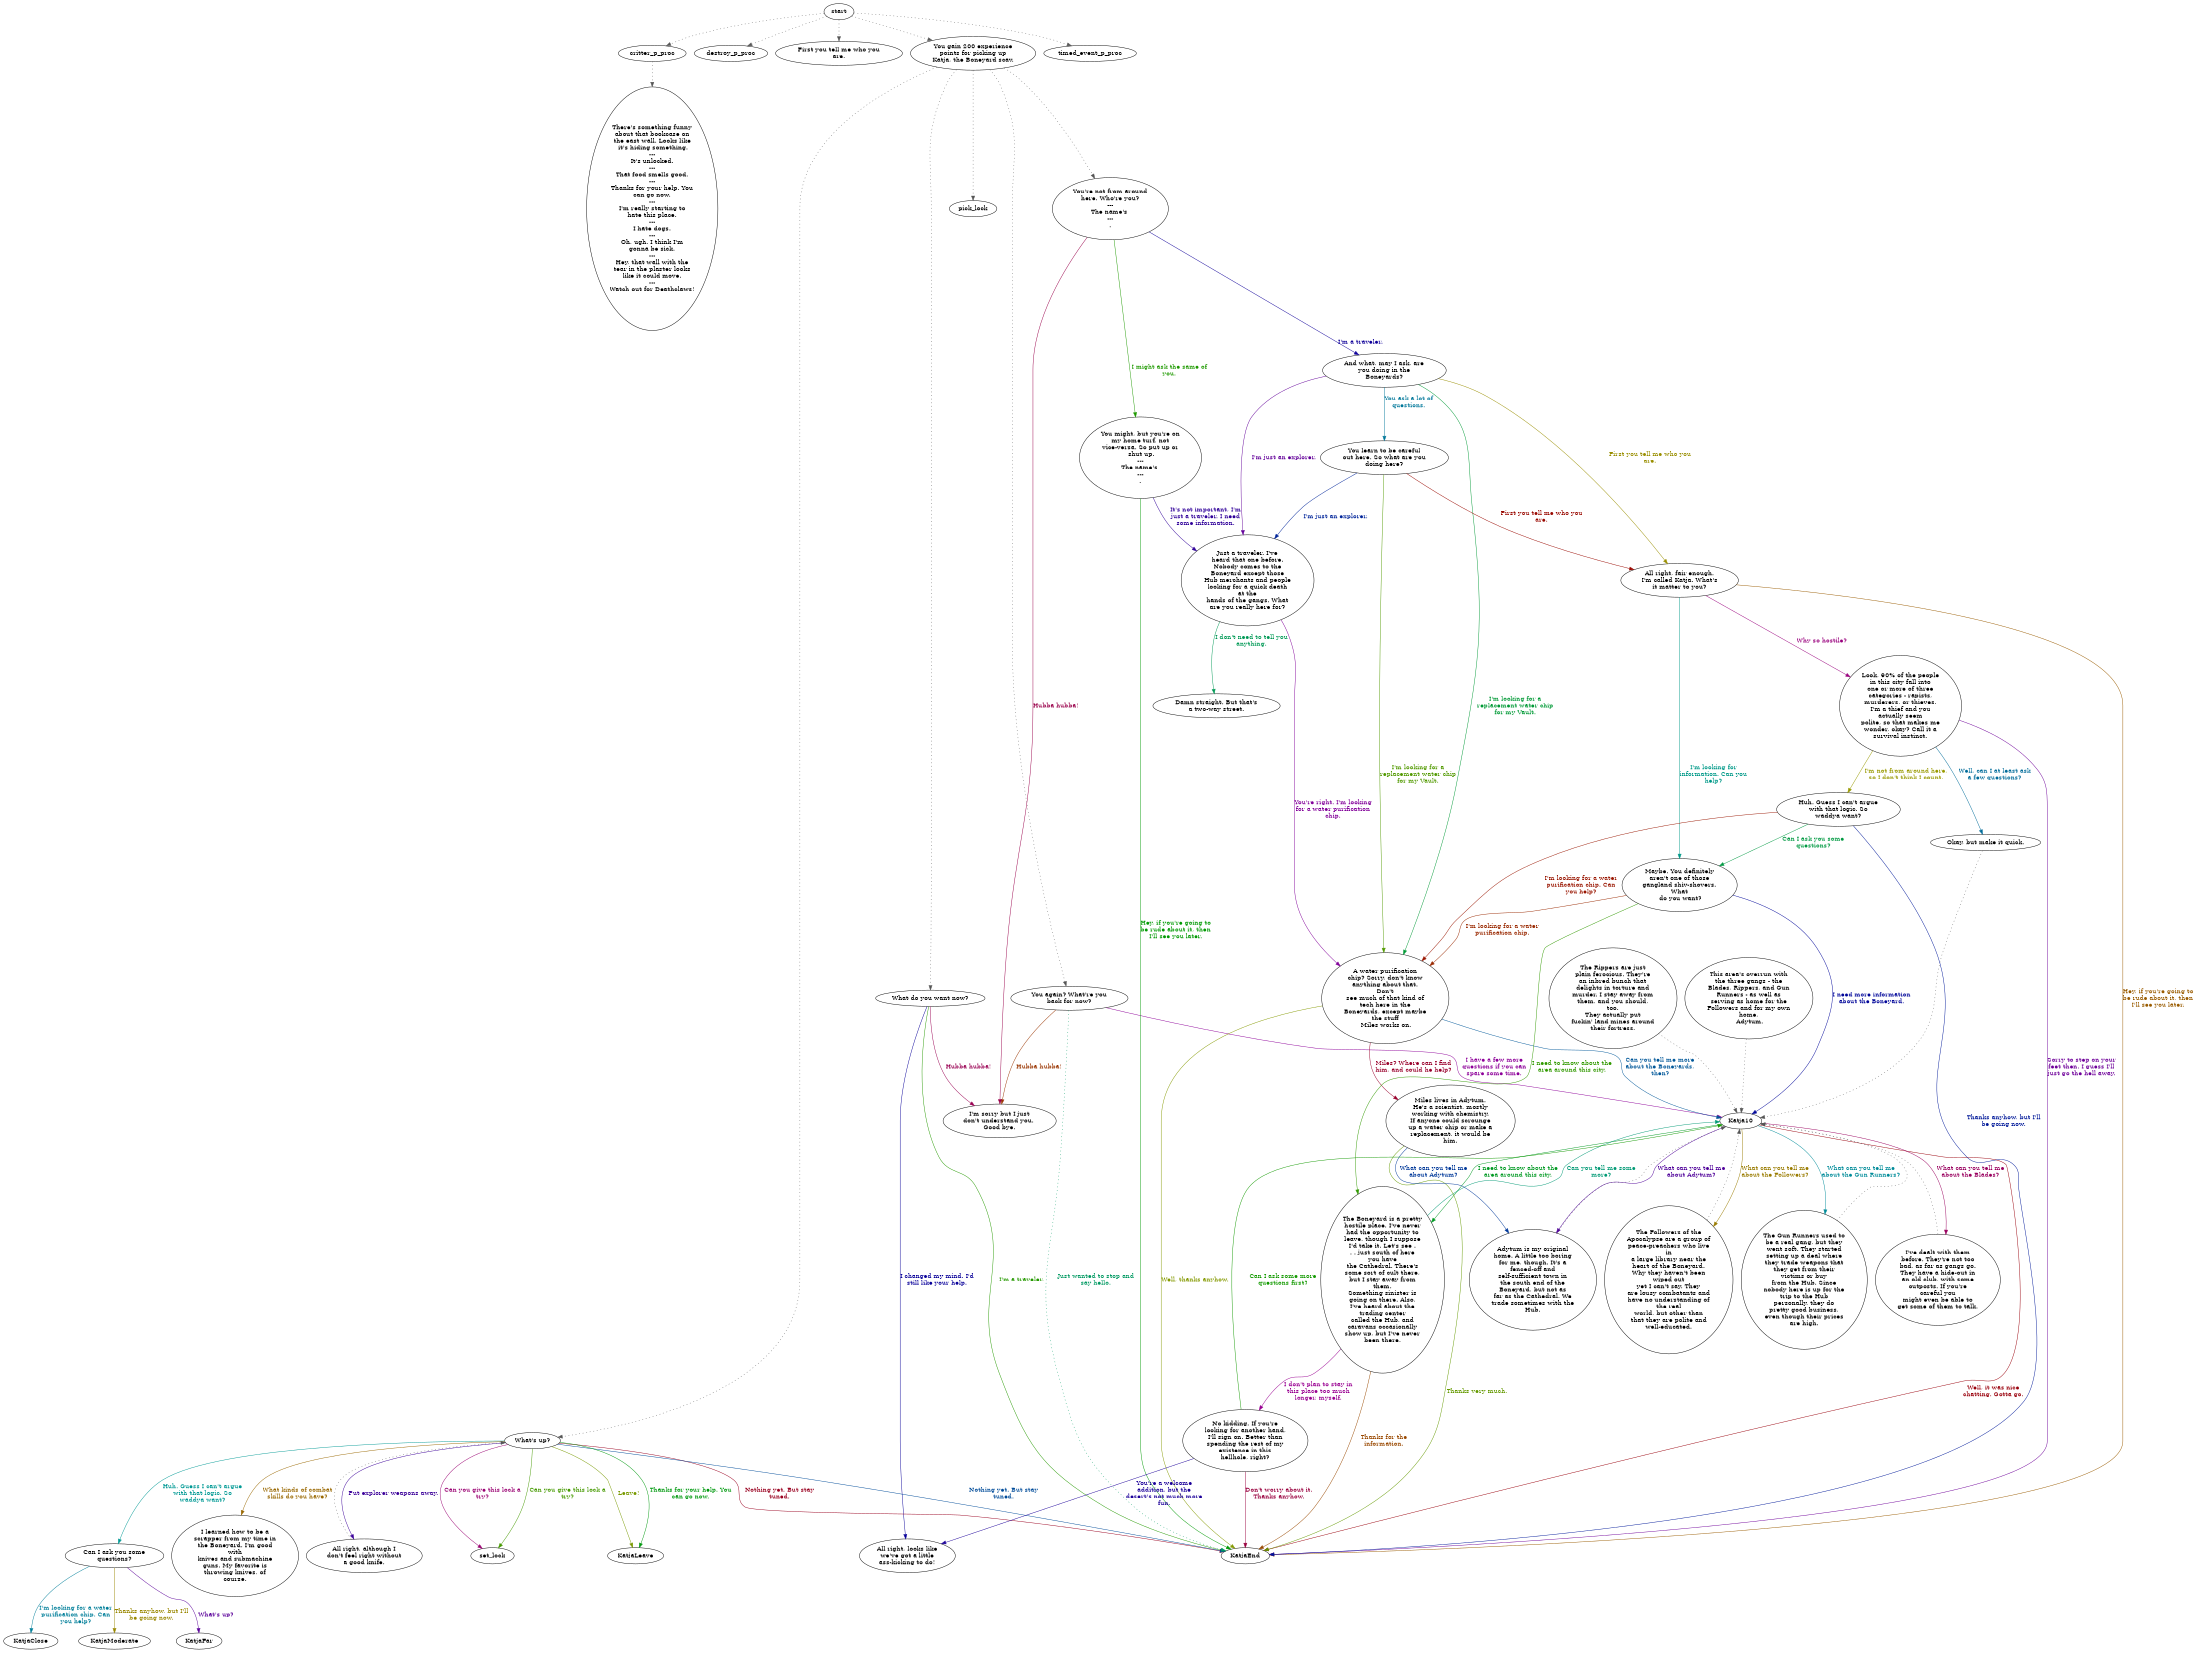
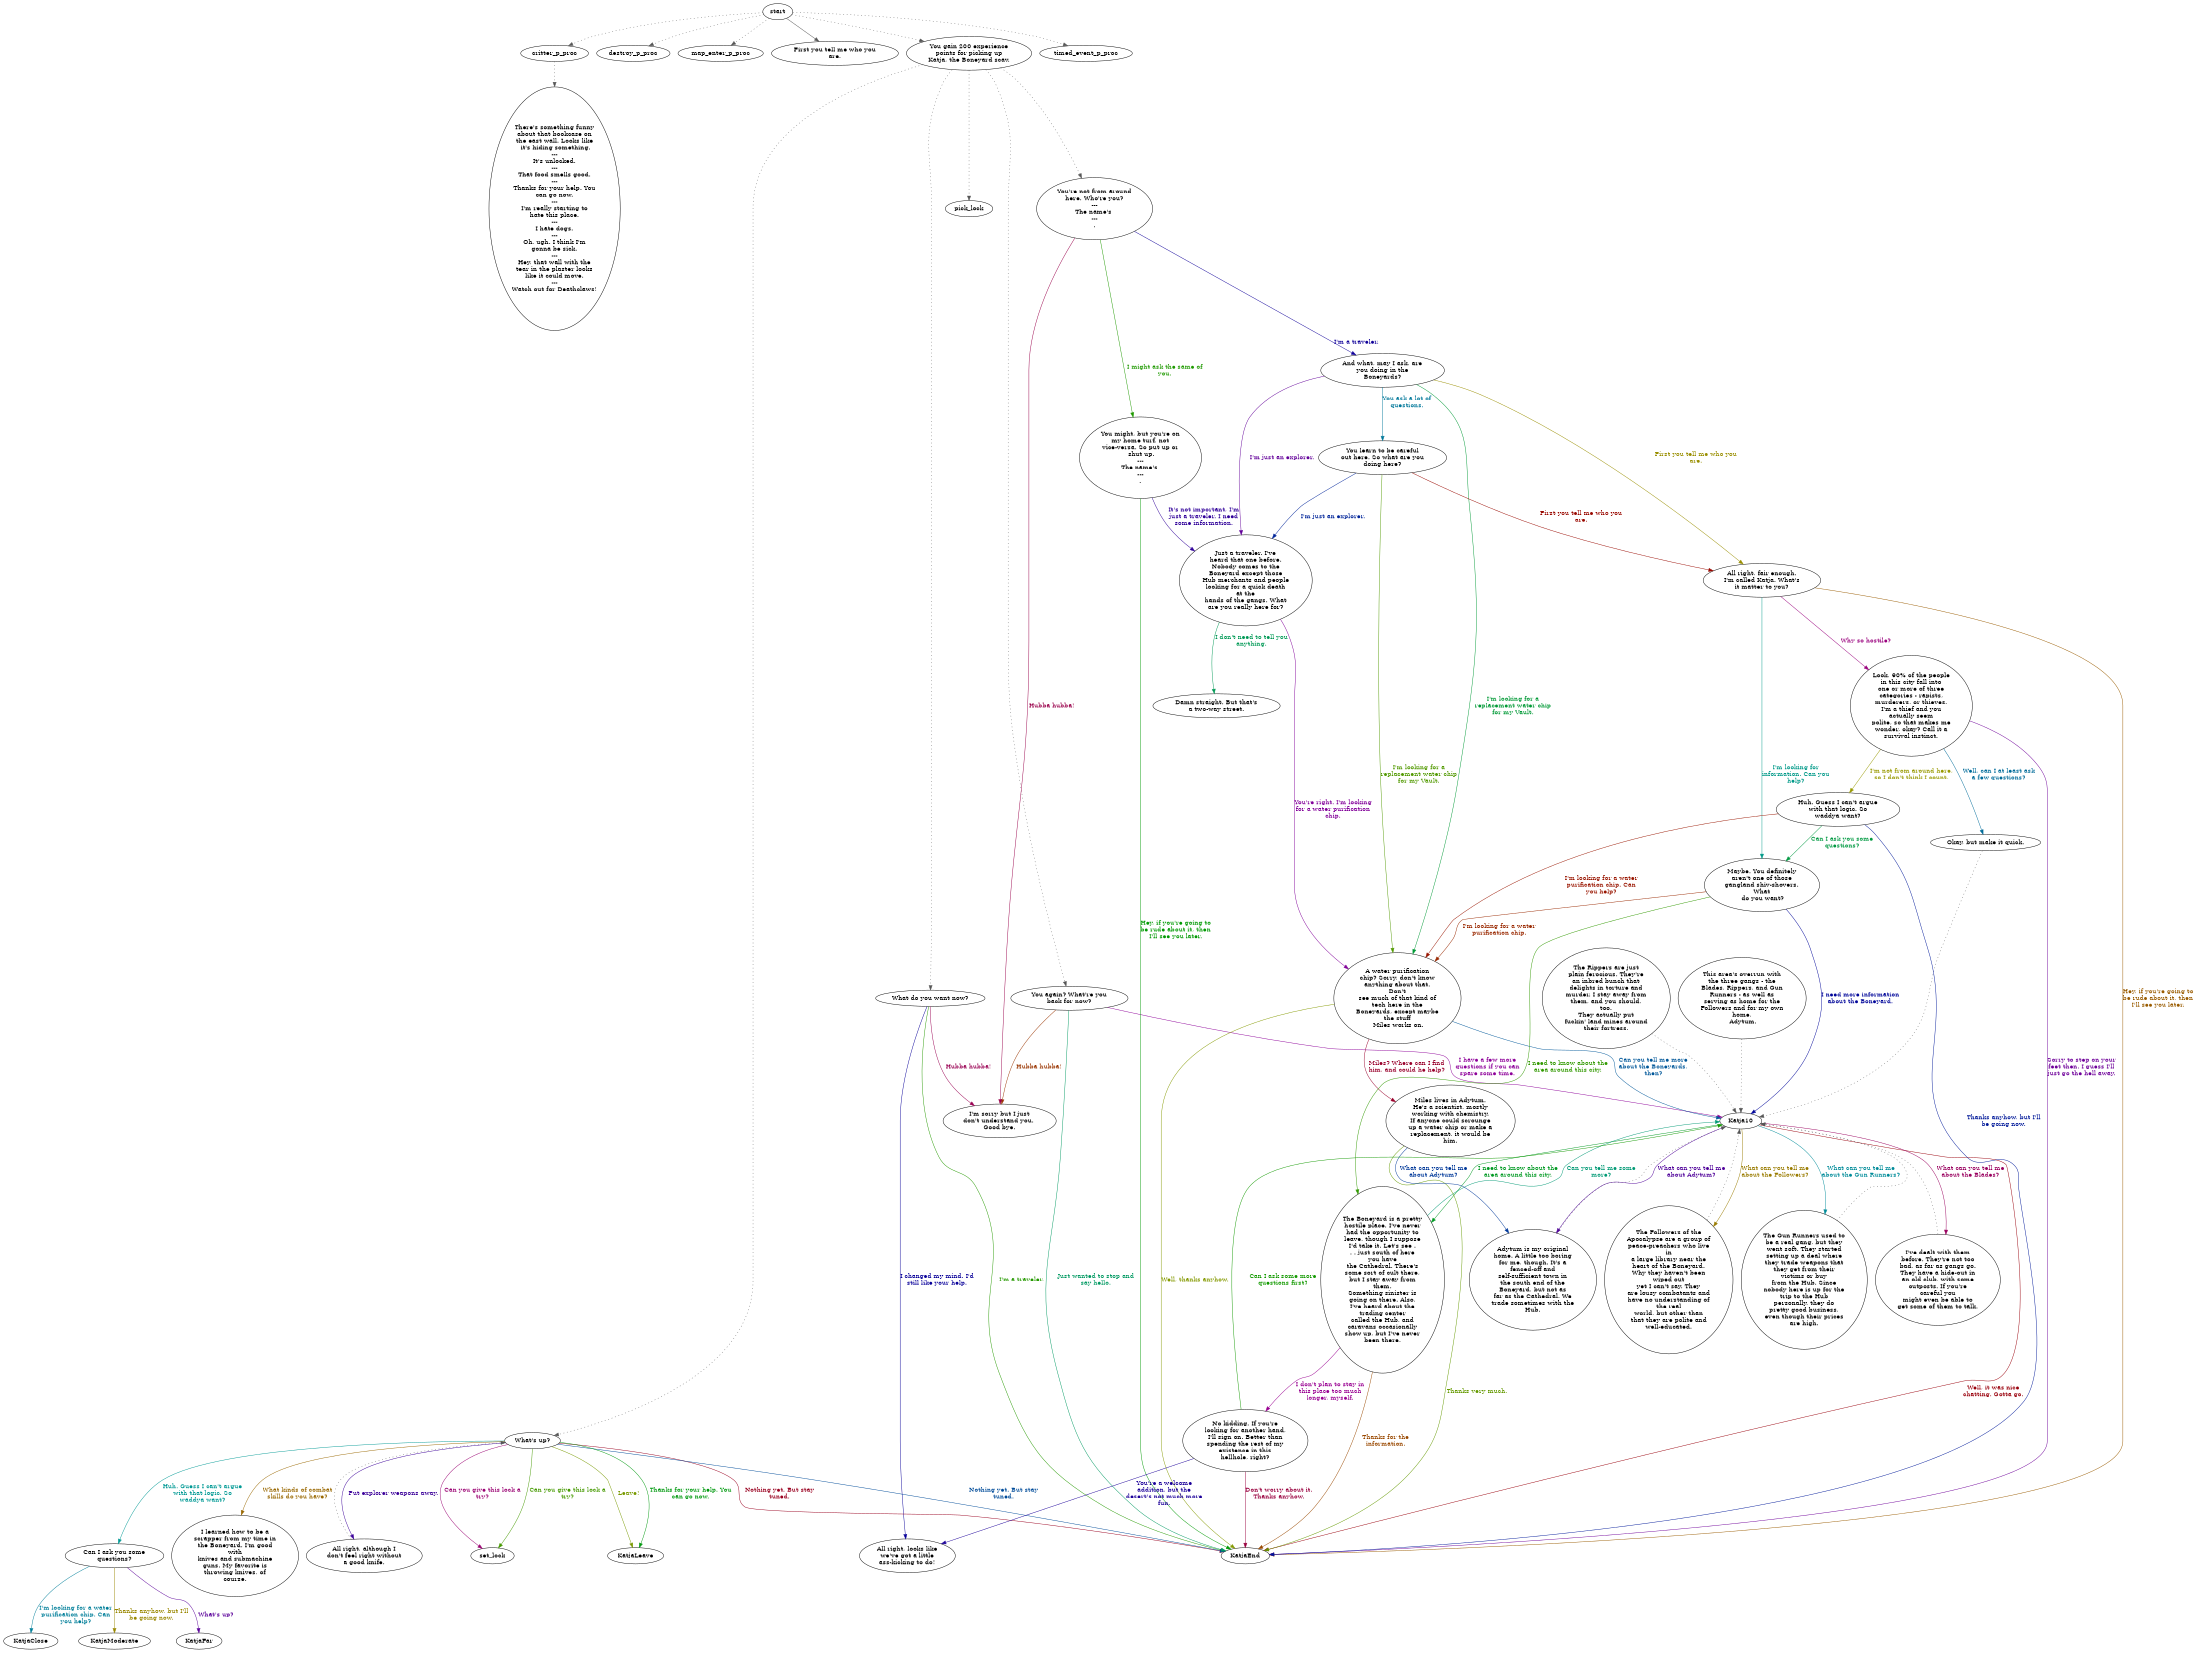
(839, 28) -> (801, 29)
none -> (721, 53)
(1048, 1319) -> (1048, 1319)
